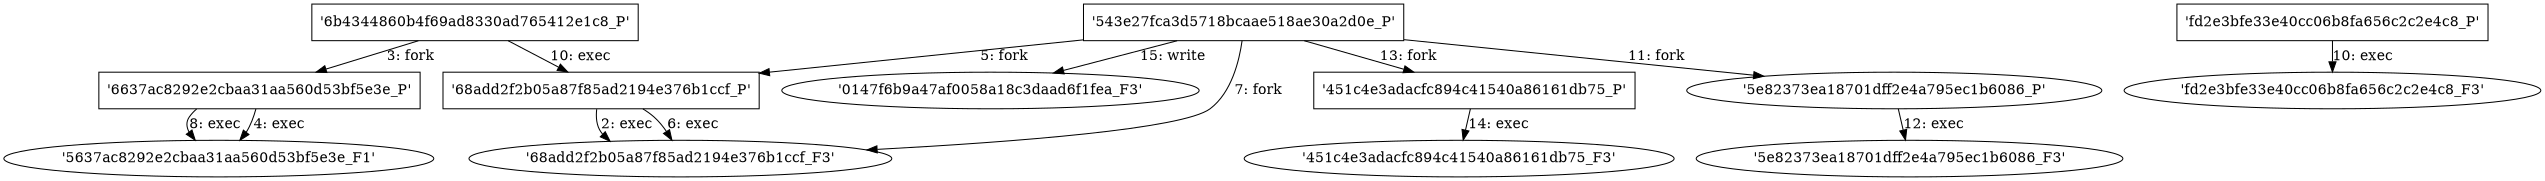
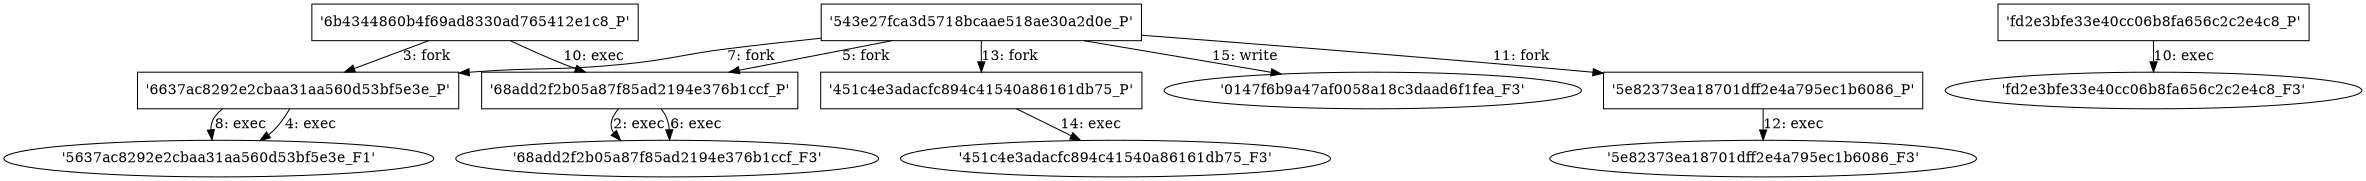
(1894, 90) -> (1763, 90)
(1084, 134) -> (646, 62)
